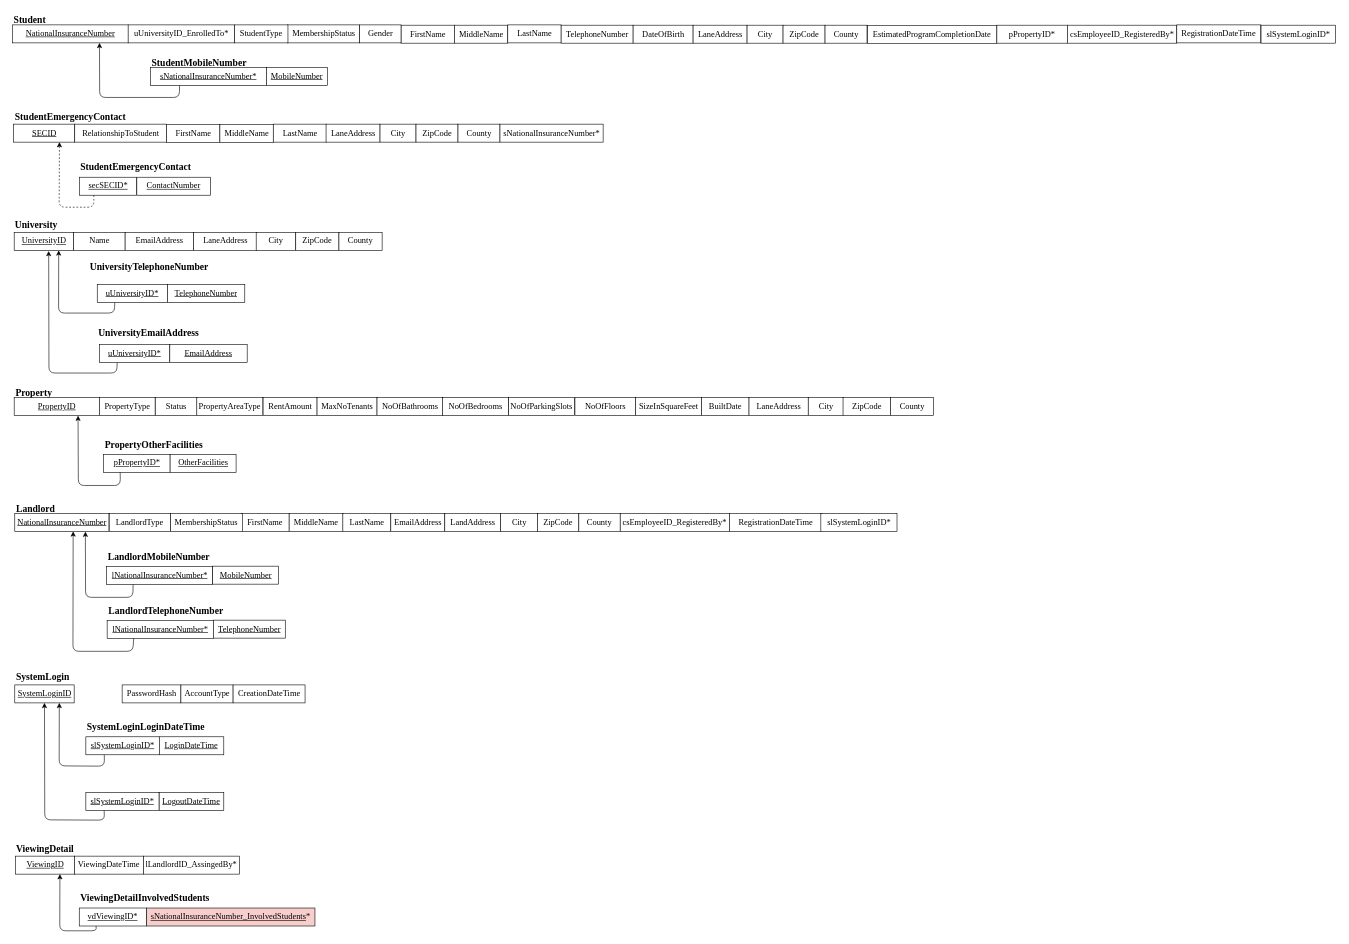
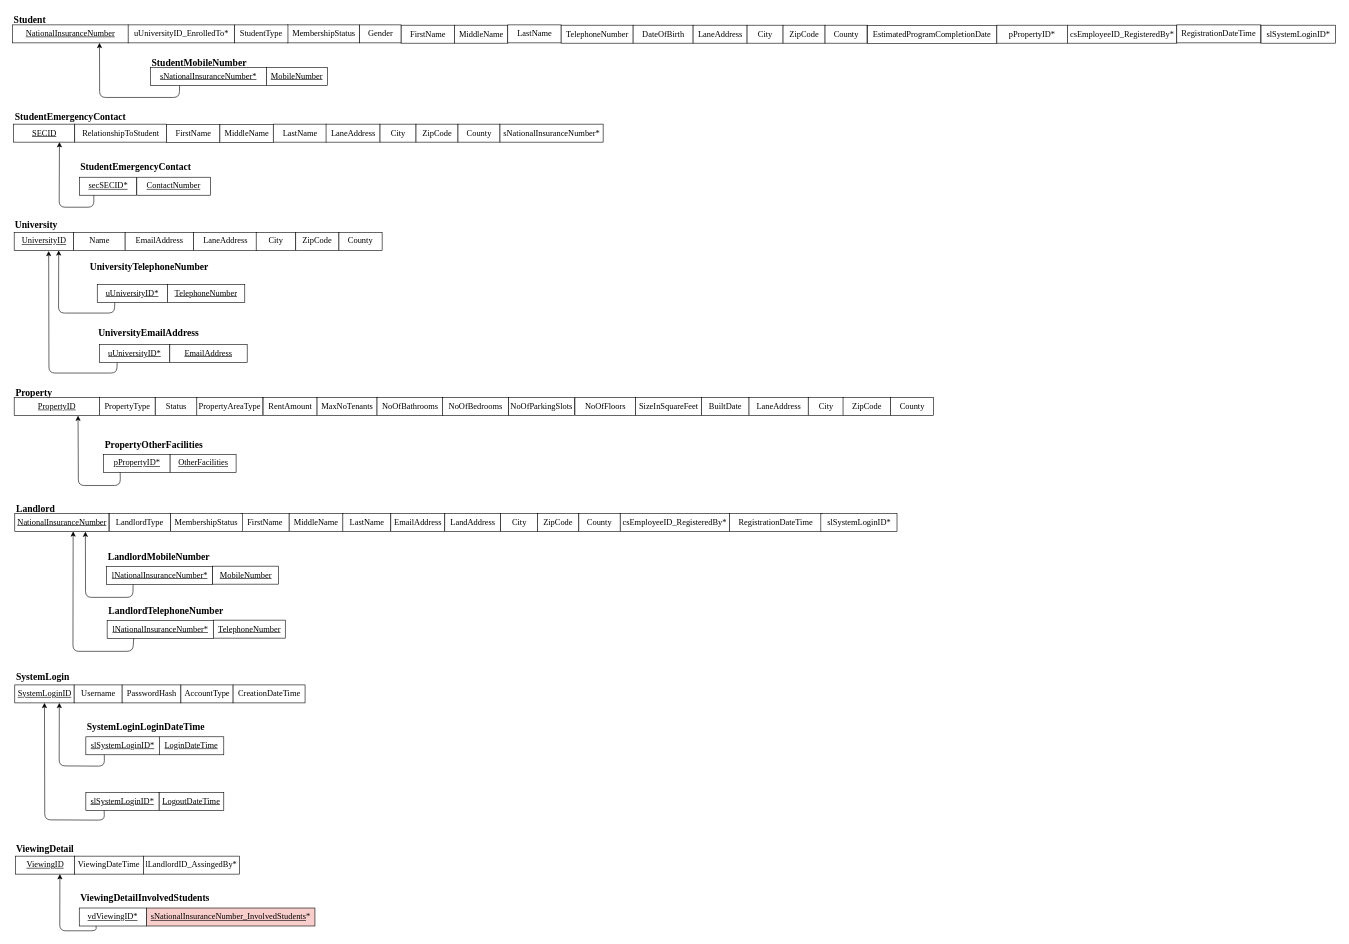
(59, 198) -> (59, 198)
none -> (98, 694)
